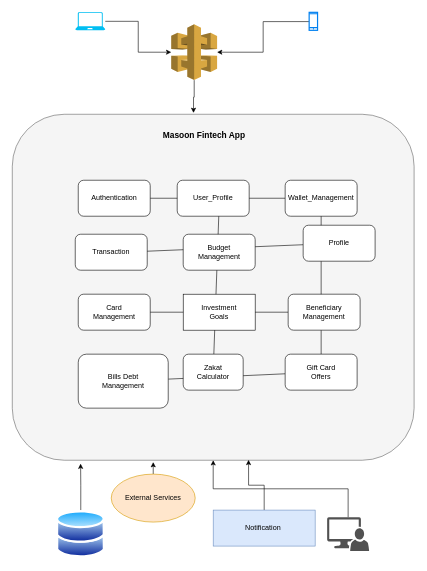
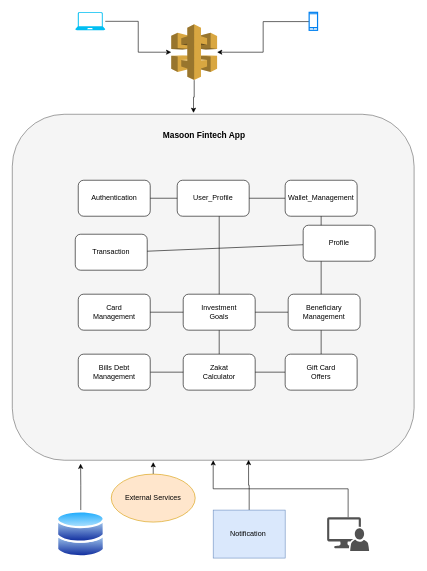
(219, 252) -> none
(219, 312) -> (219, 312)
(213, 372) -> (219, 372)
(123, 381) -> (114, 372)
(264, 528) -> (249, 534)
